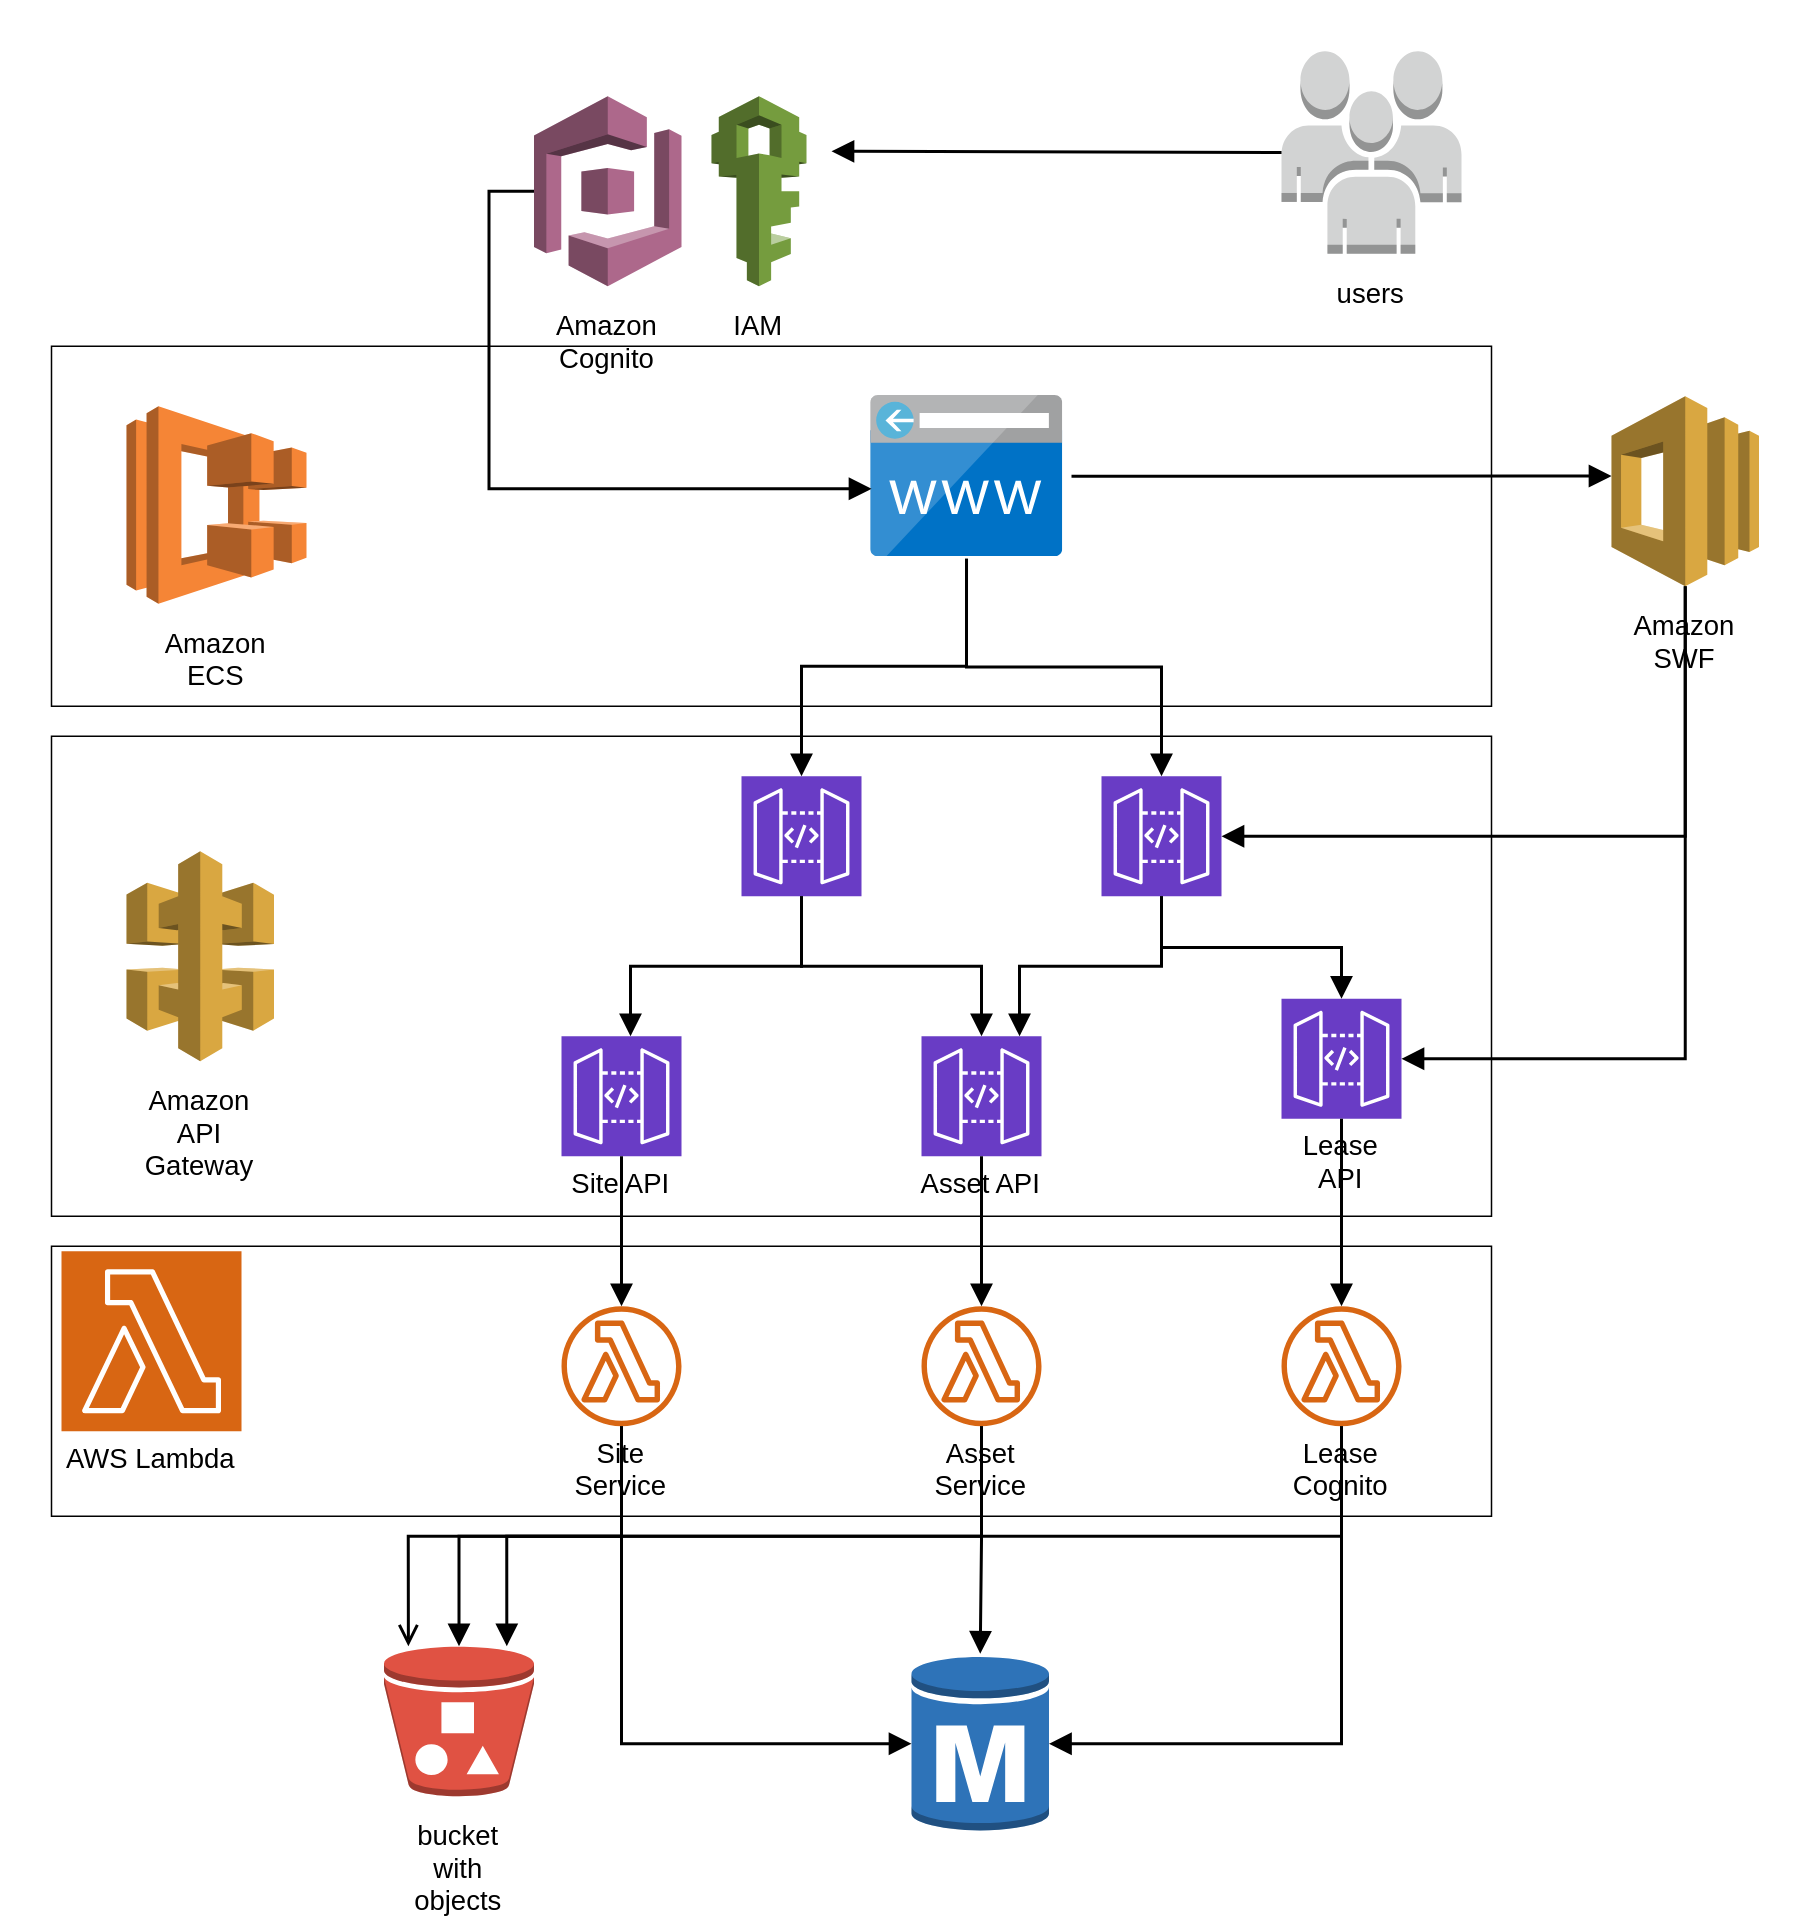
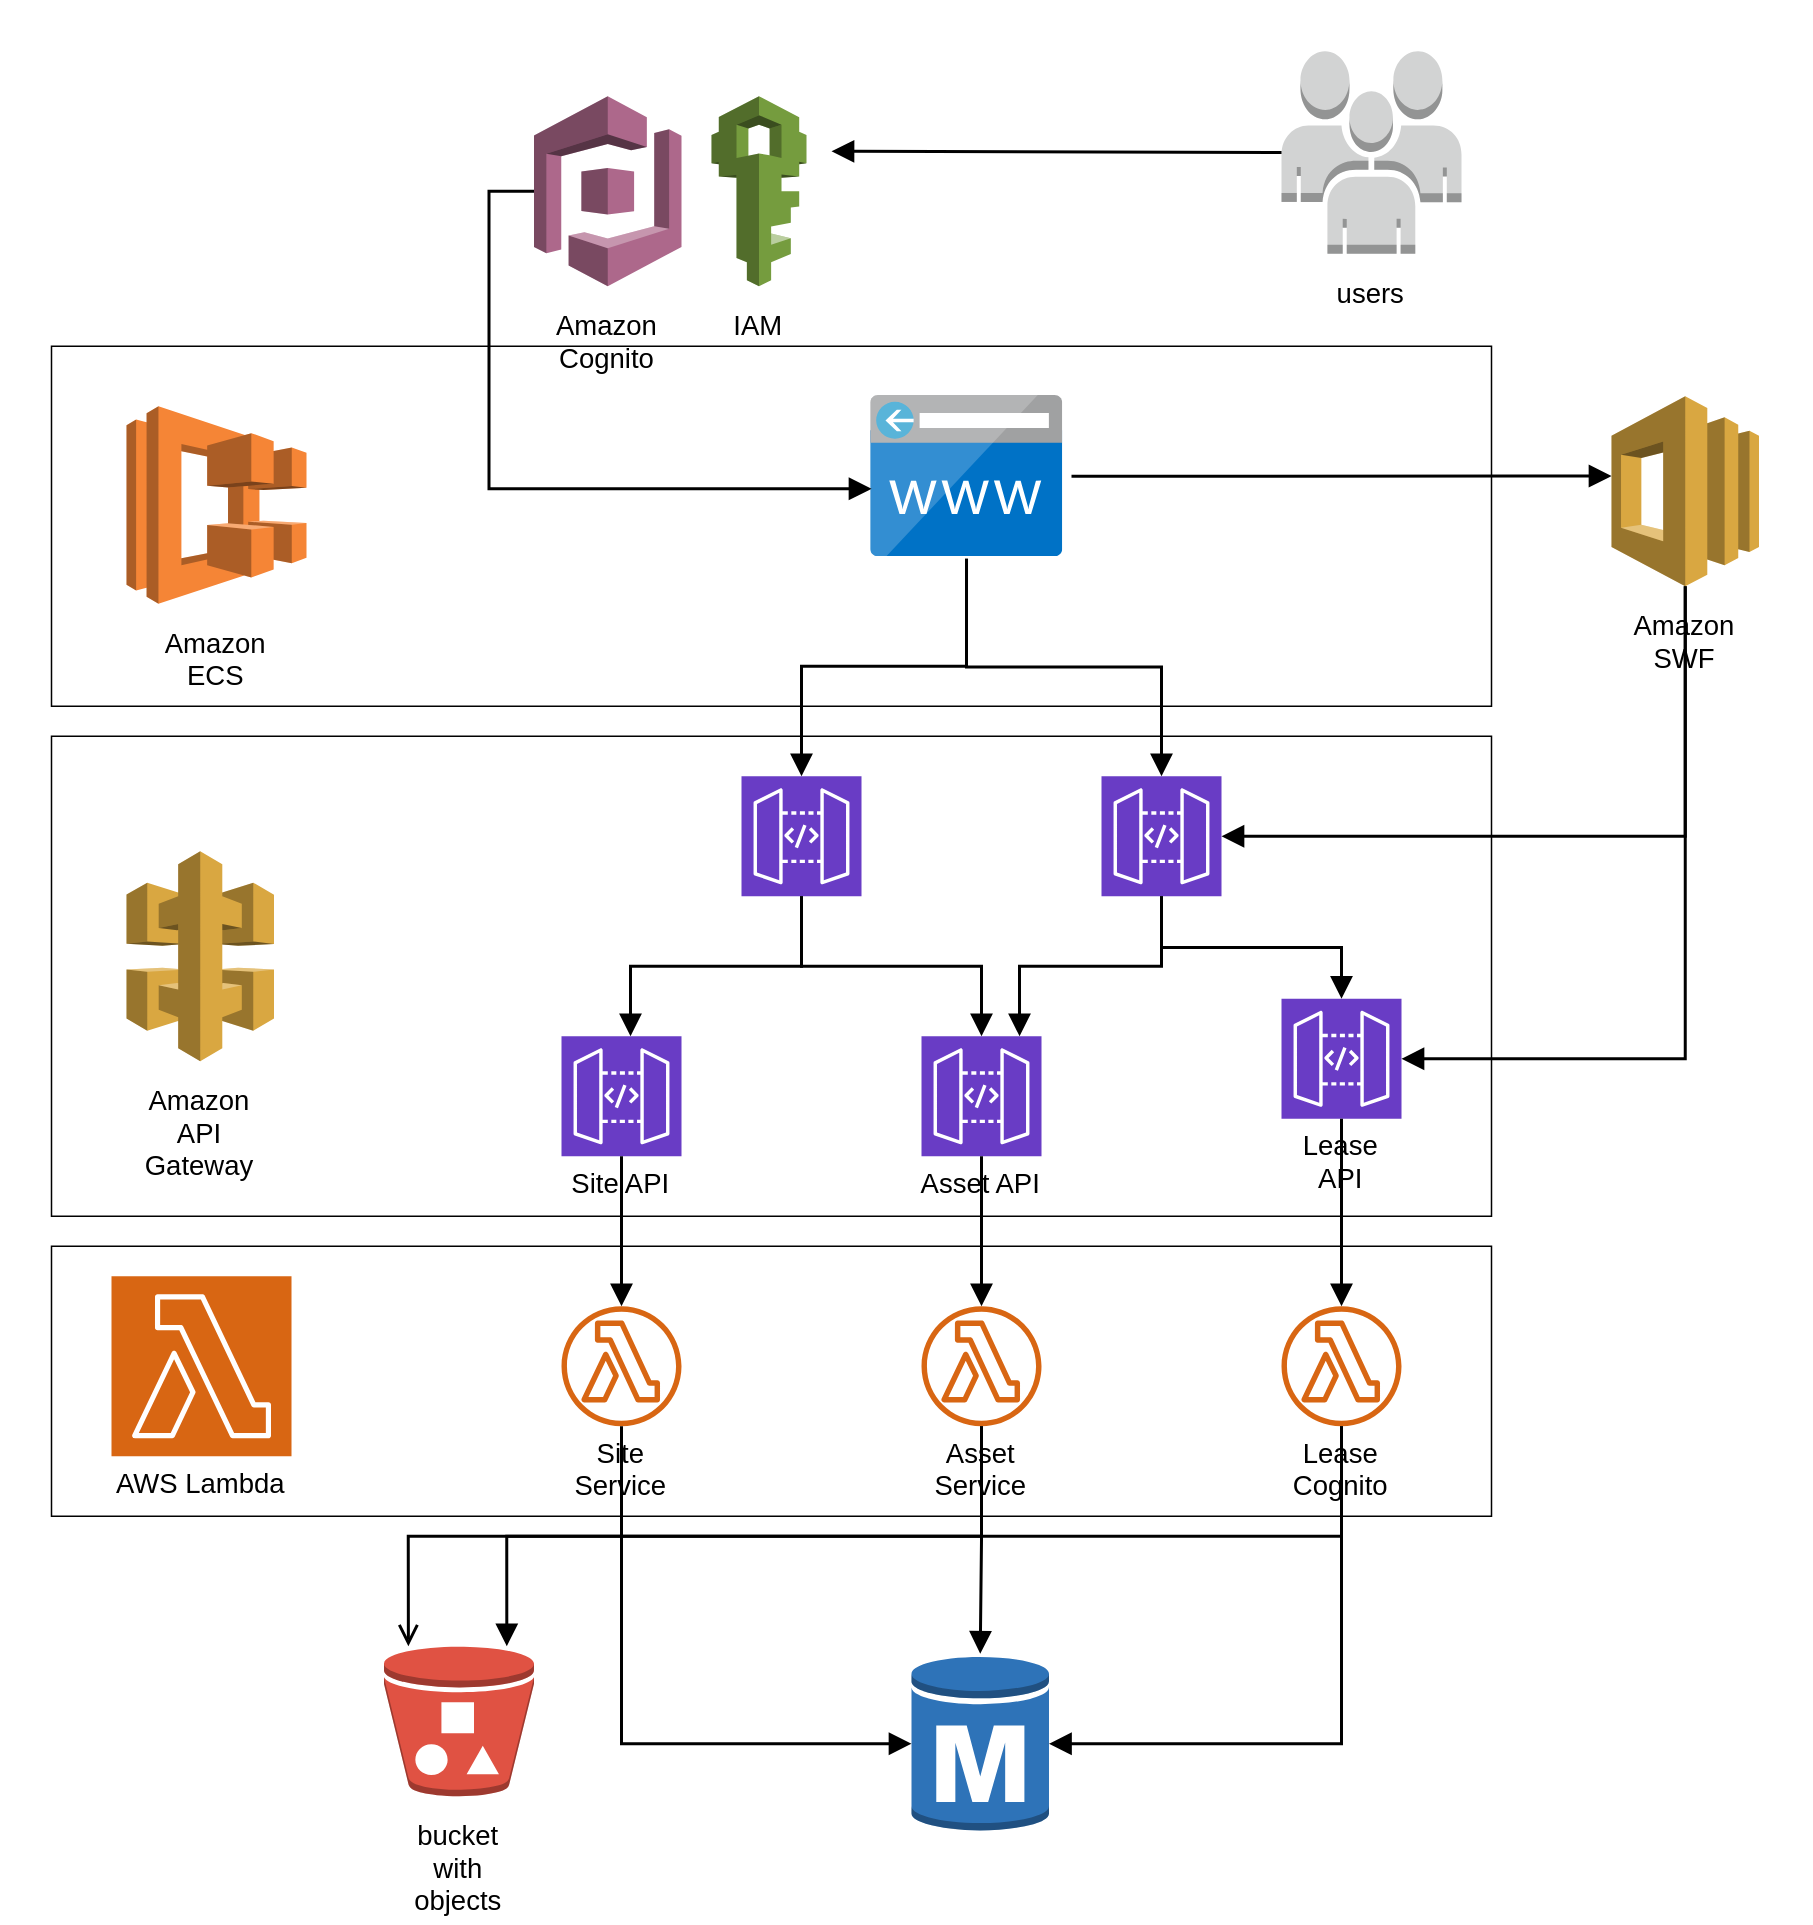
(151, 1341) -> (201, 1366)
(459, 1583) -> none
